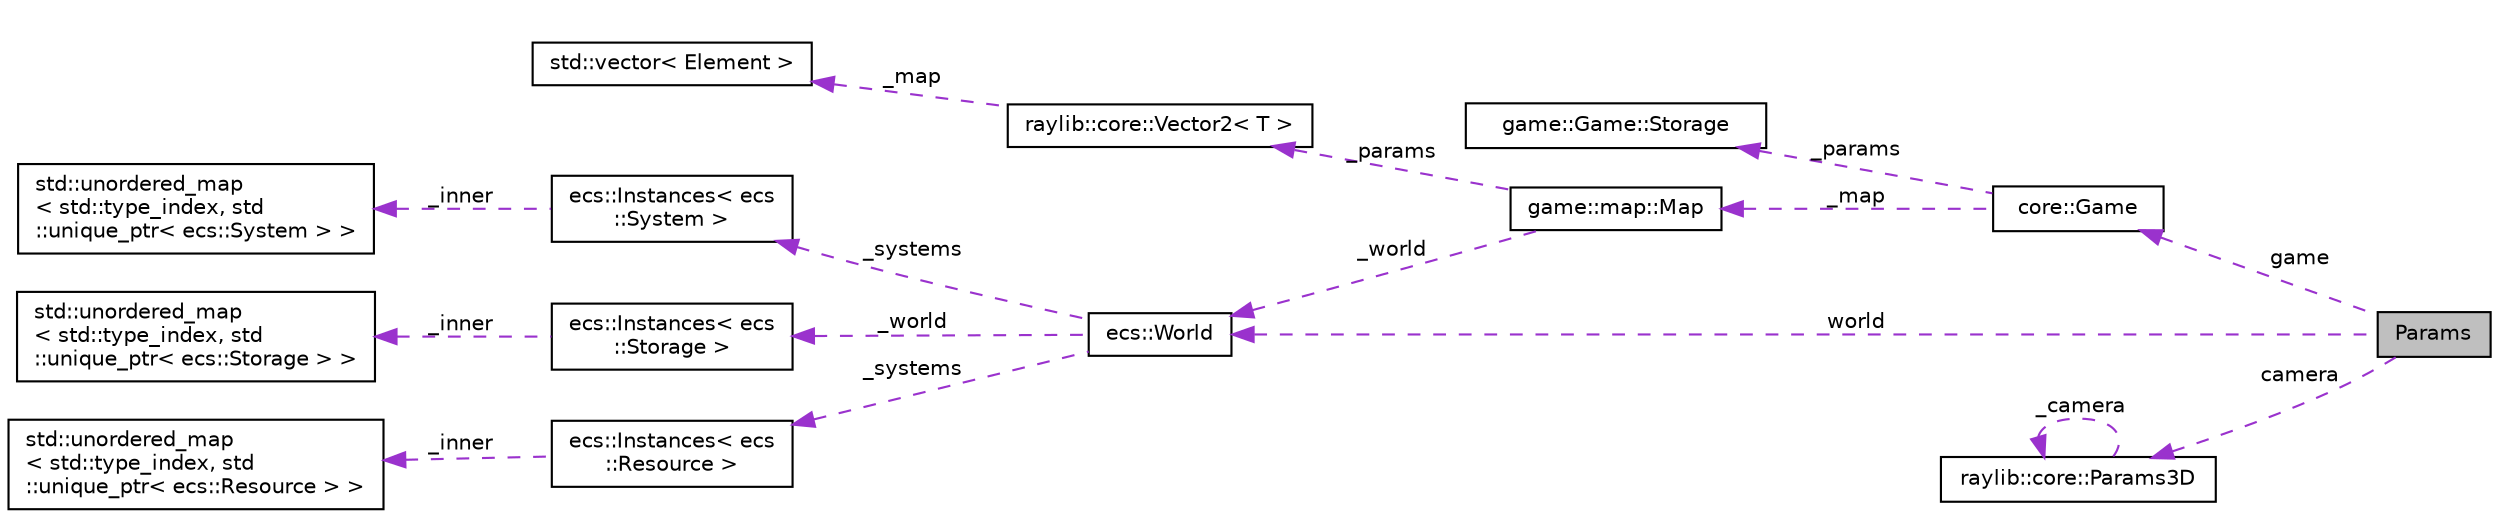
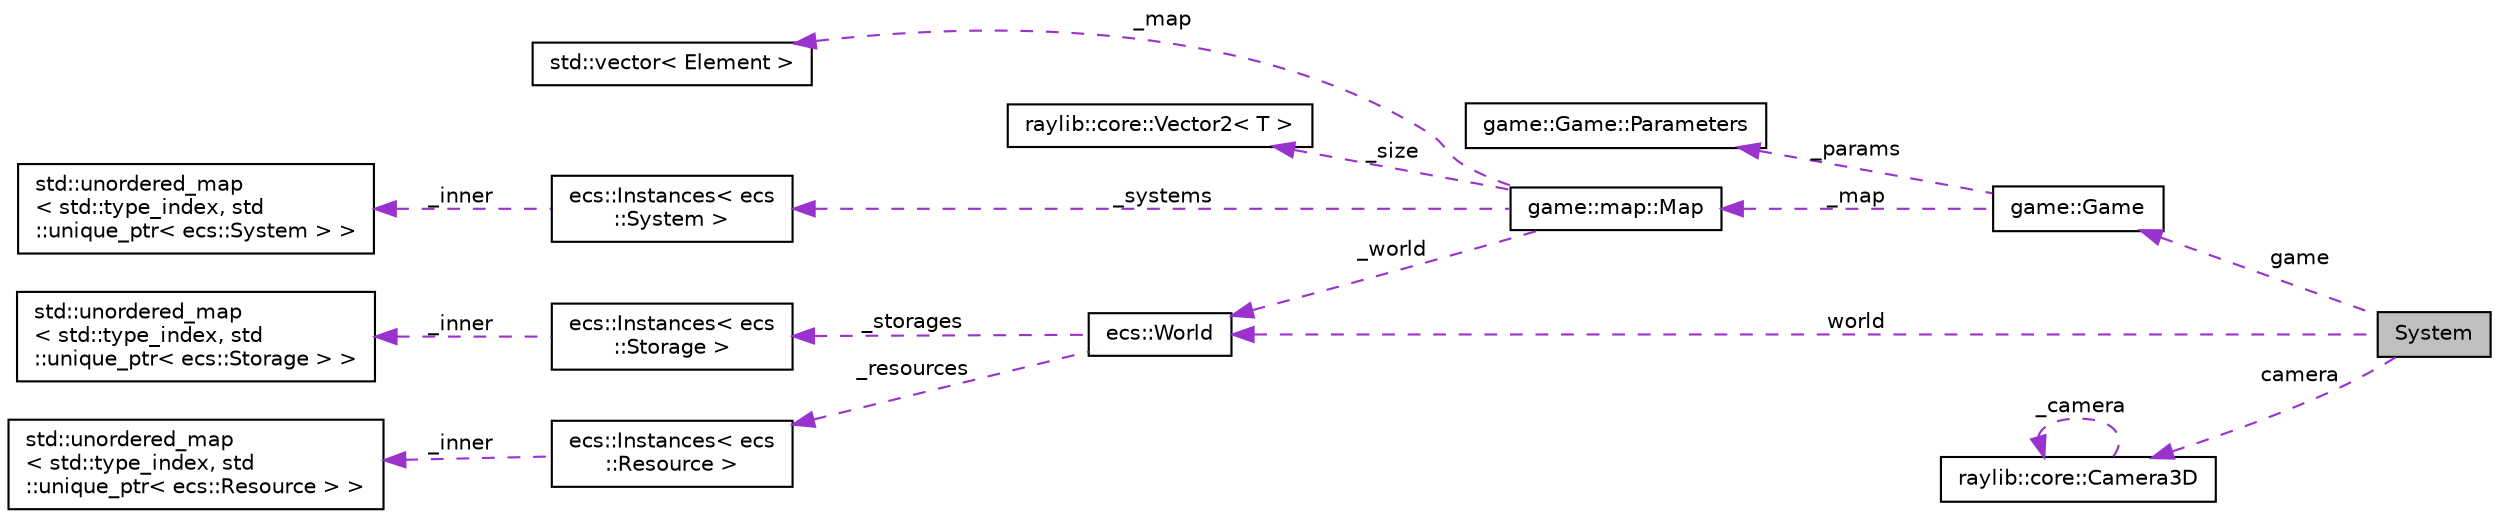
(921, 95) -> (1184, 46)
(1616, 126) -> (1616, 126)
(1389, 152) -> (1389, 152)
(2078, 209) -> (2078, 209)
(942, 286) -> (1162, 209)
(910, 323) -> (910, 323)
(2434, 334) -> (2434, 334)
(910, 370) -> (910, 370)
(2078, 479) -> (2078, 479)
